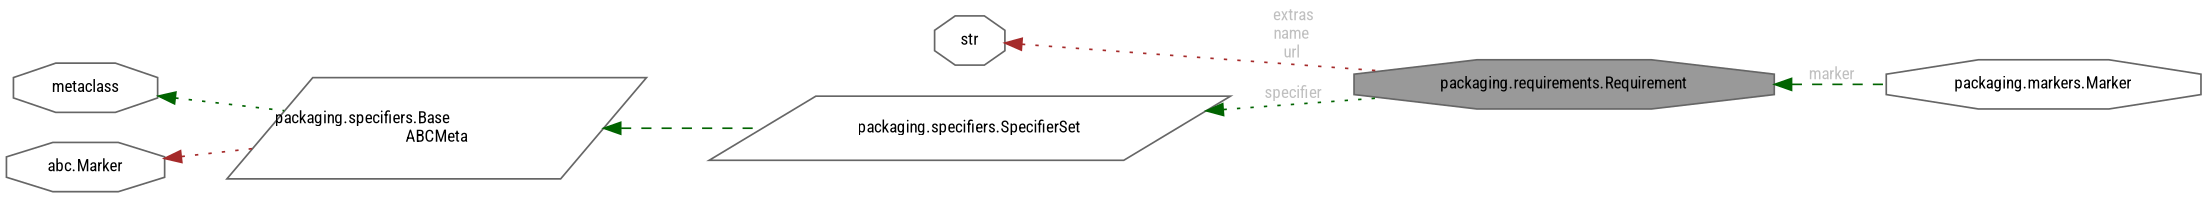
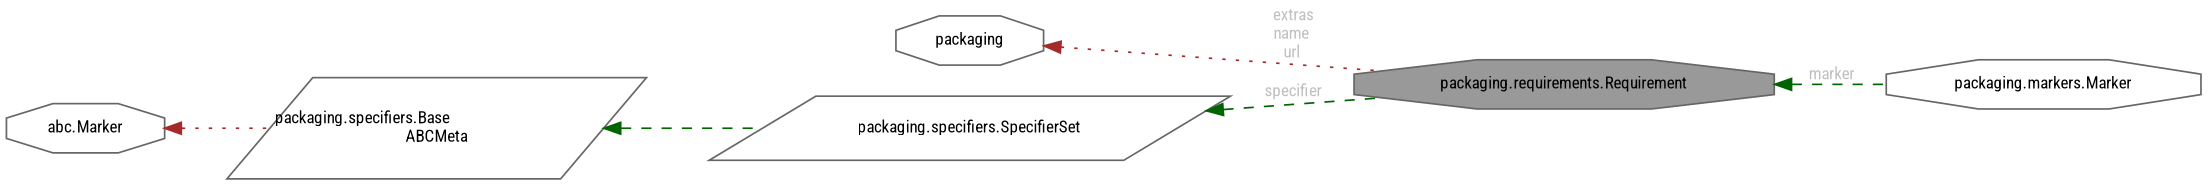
(970, 40) -> (970, 40)
(86, 88) -> none
(1302, 104) -> (1302, 104)
